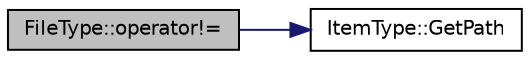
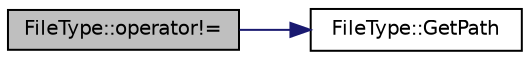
(416, 30) -> (416, 30)
